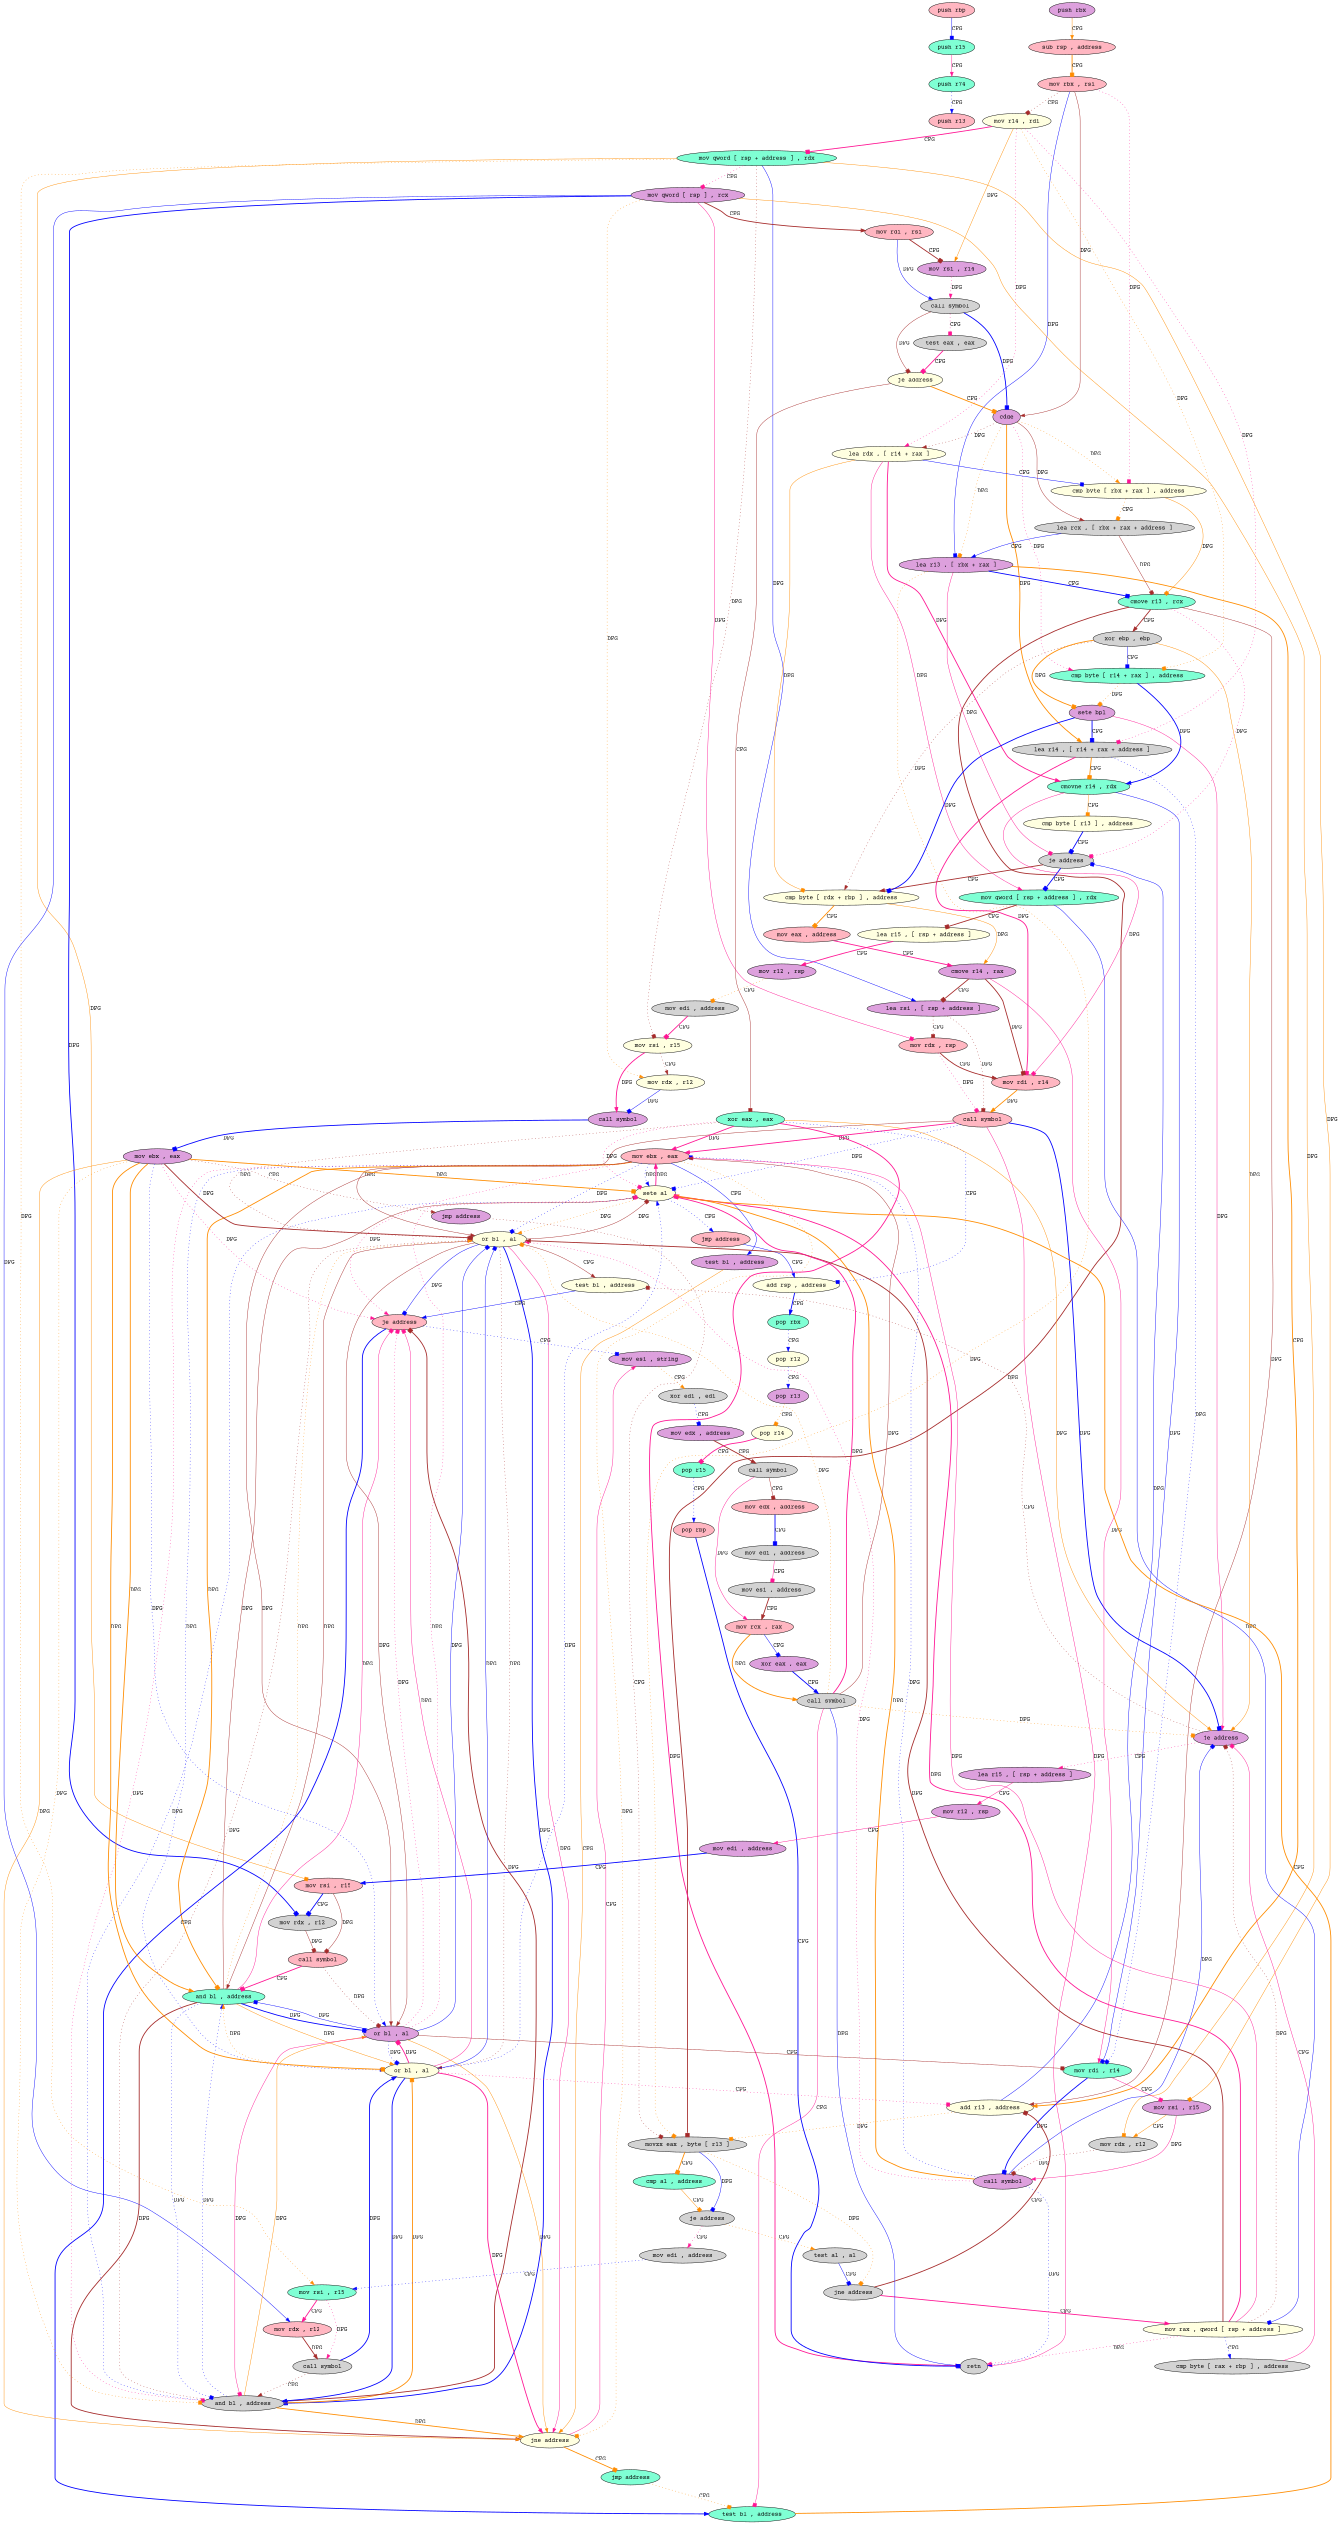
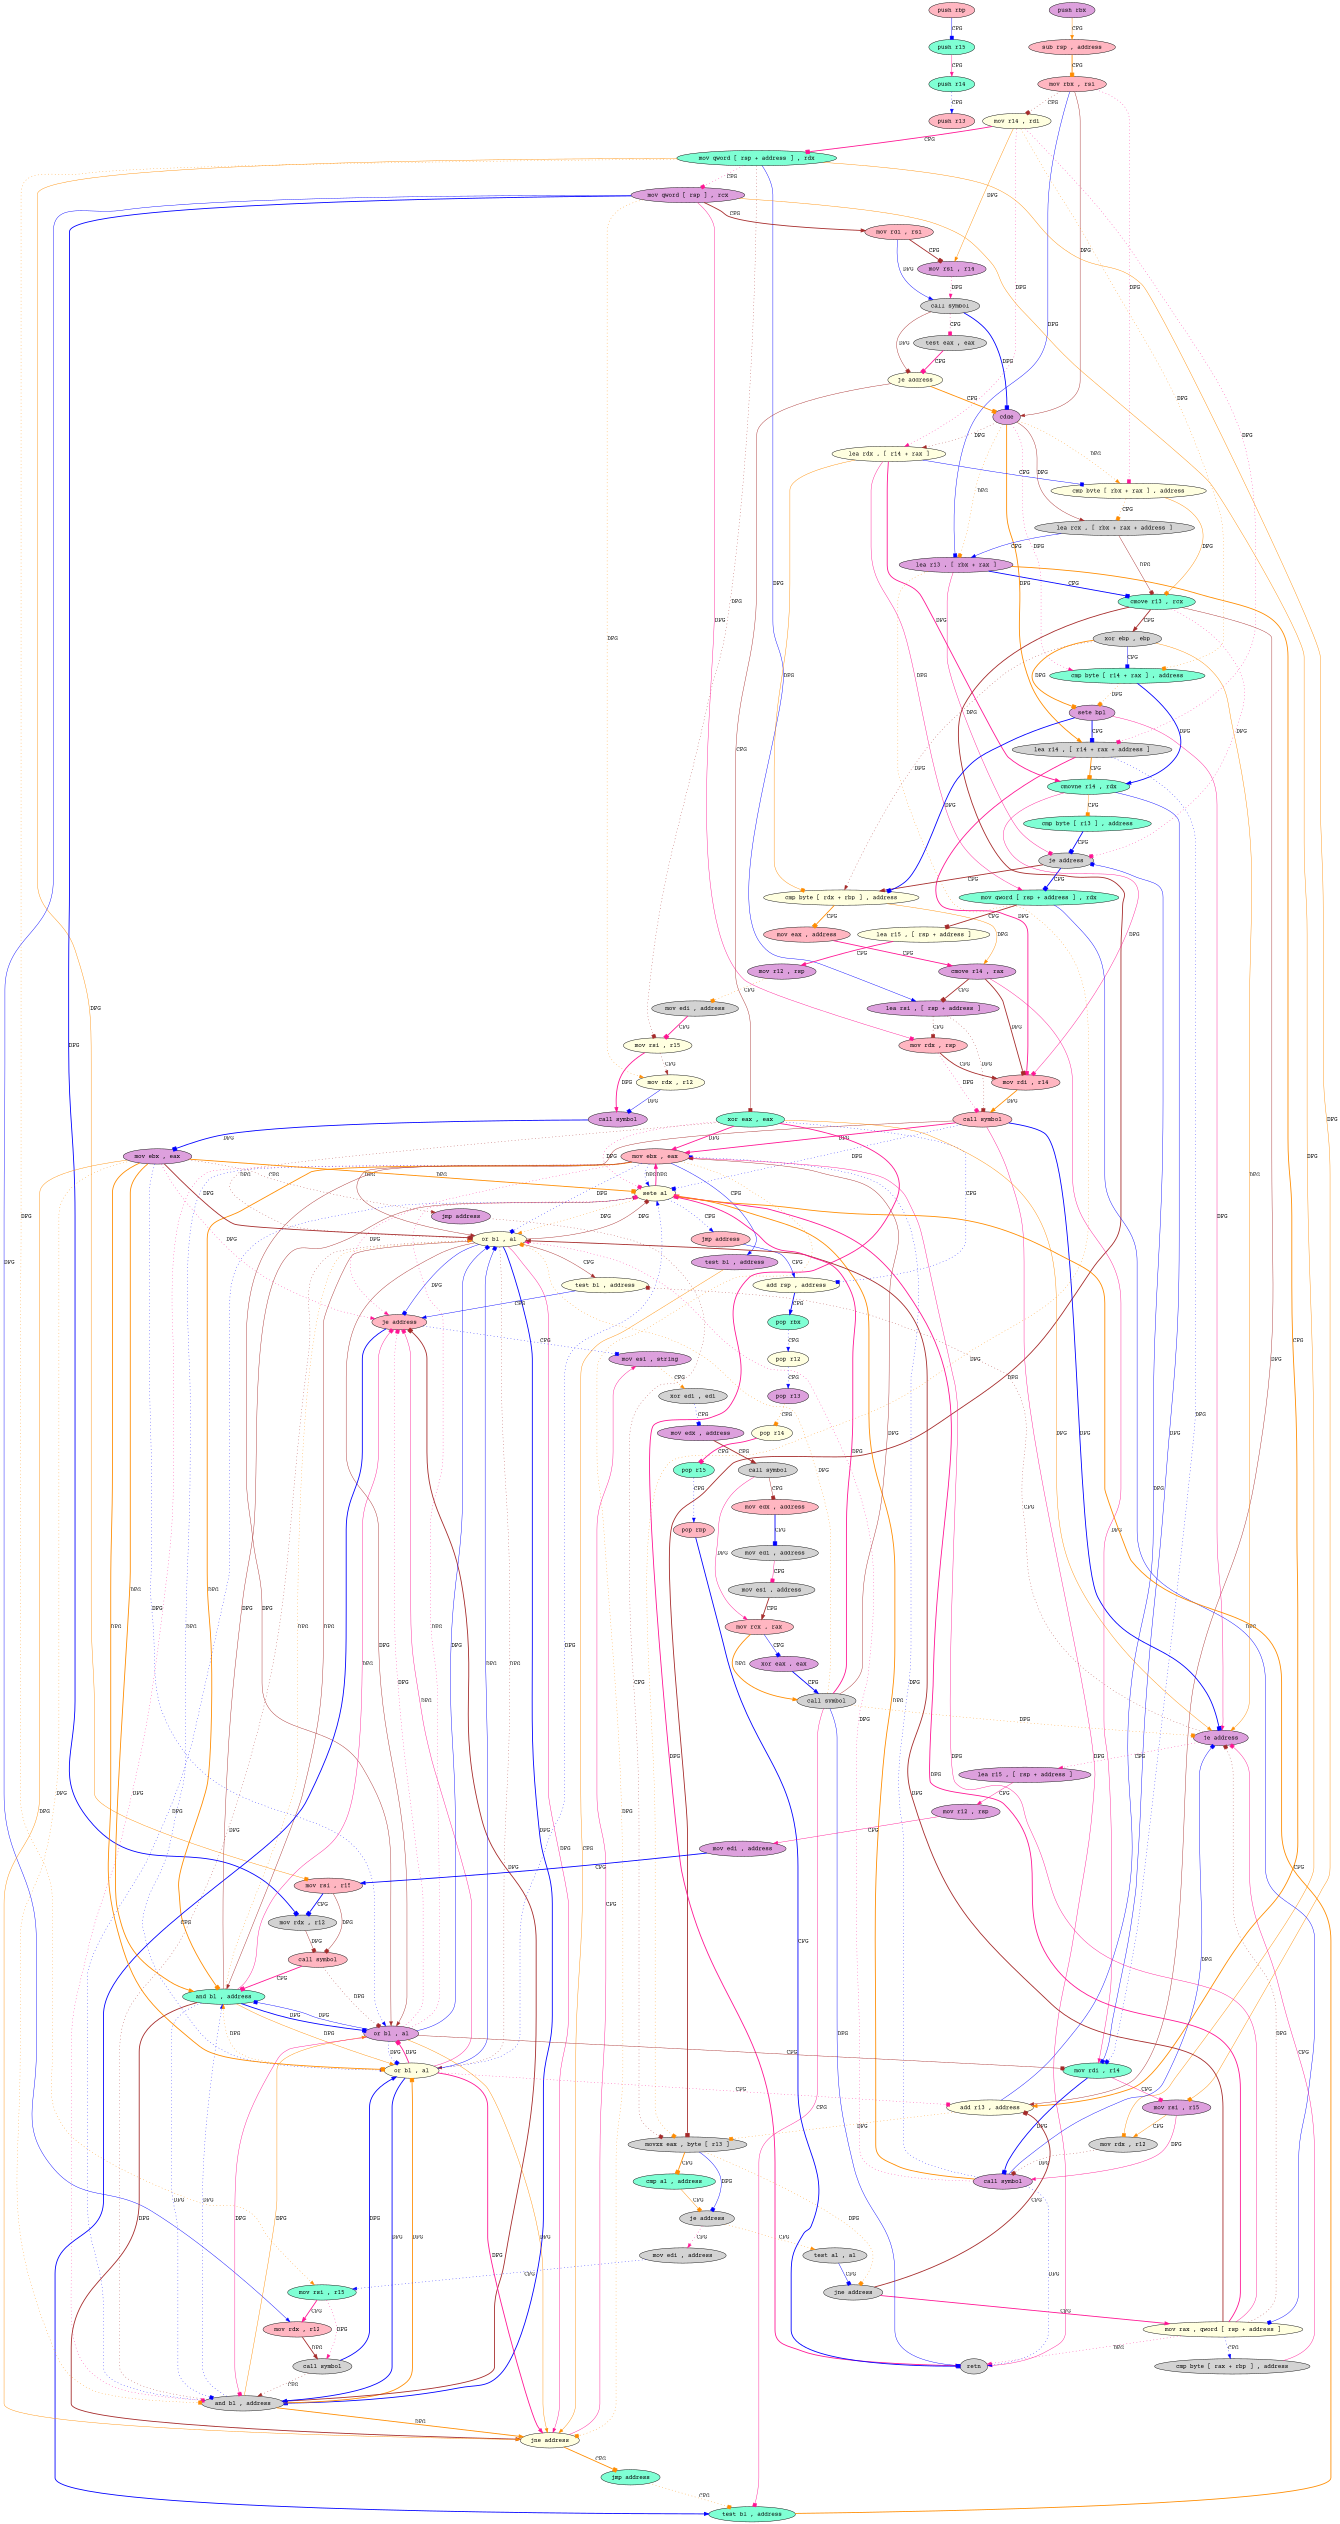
(952, 84) -> (952, 84)
(1087, 824) -> (1087, 824)
